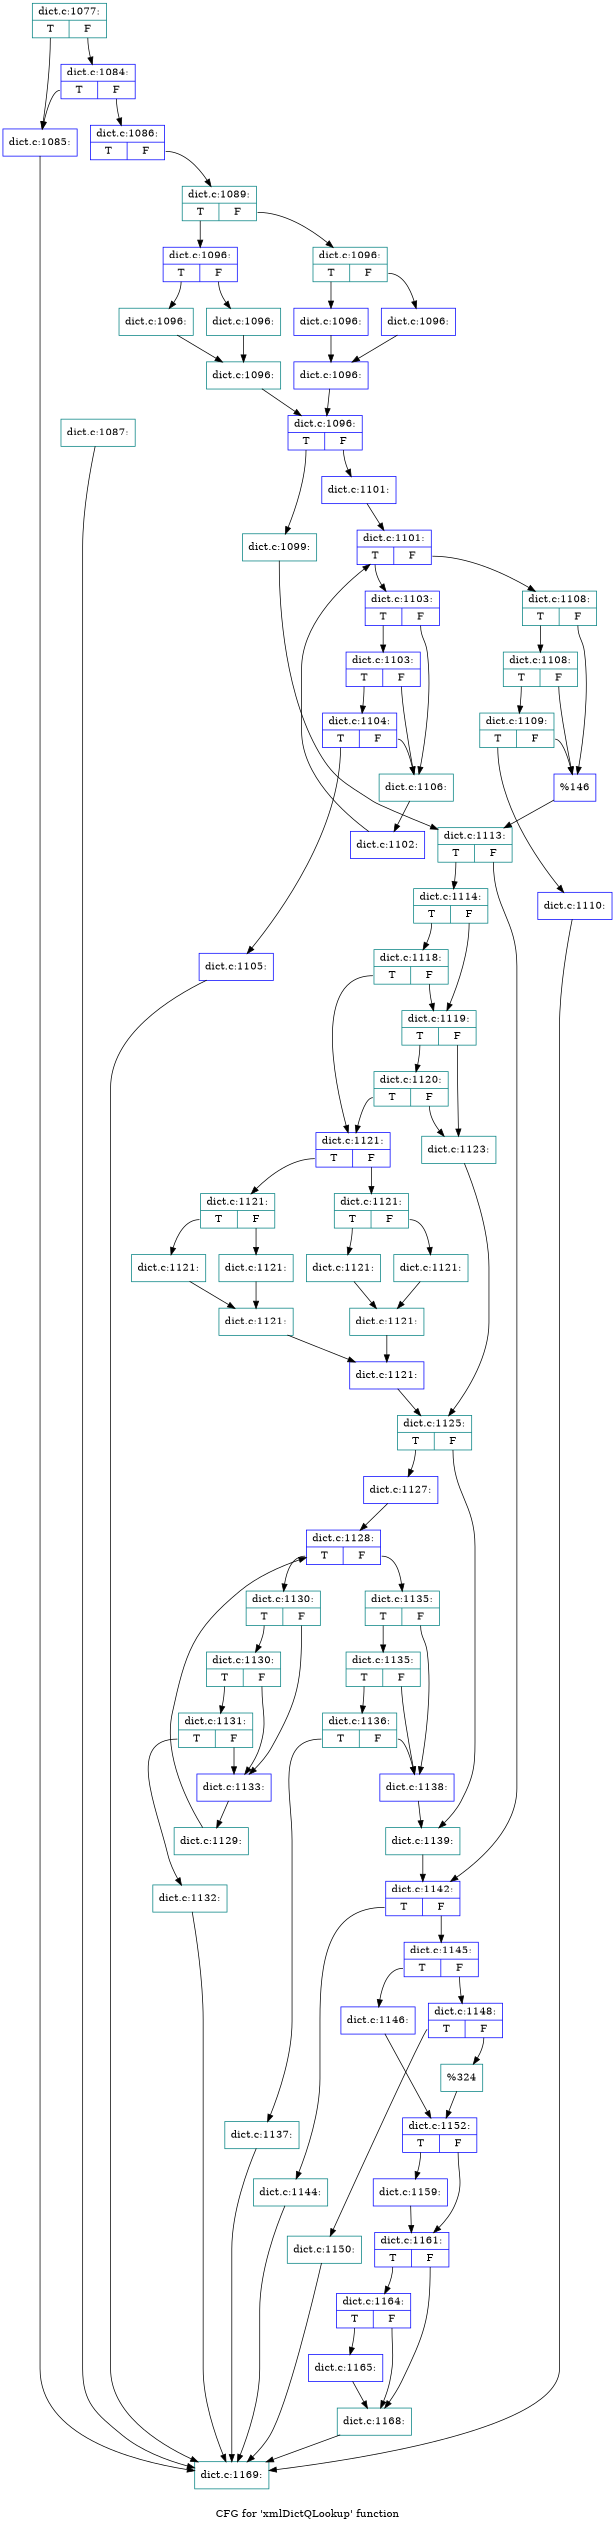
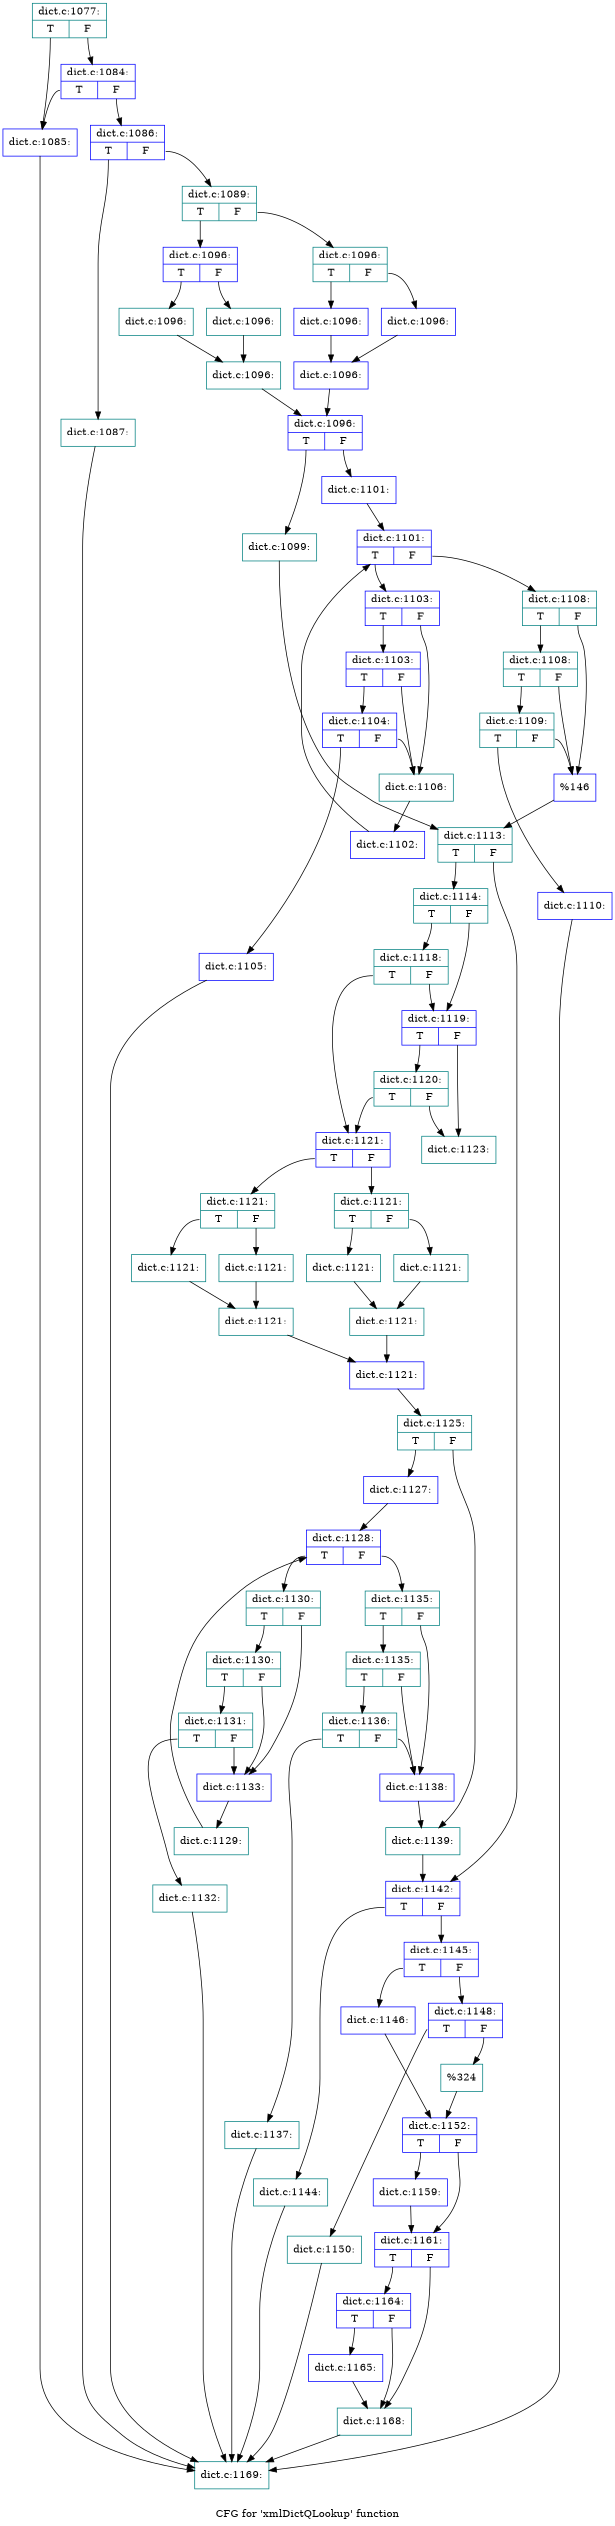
none -> (98, 285)
(439, 1028) -> (439, 1028)
(489, 1289) -> none
